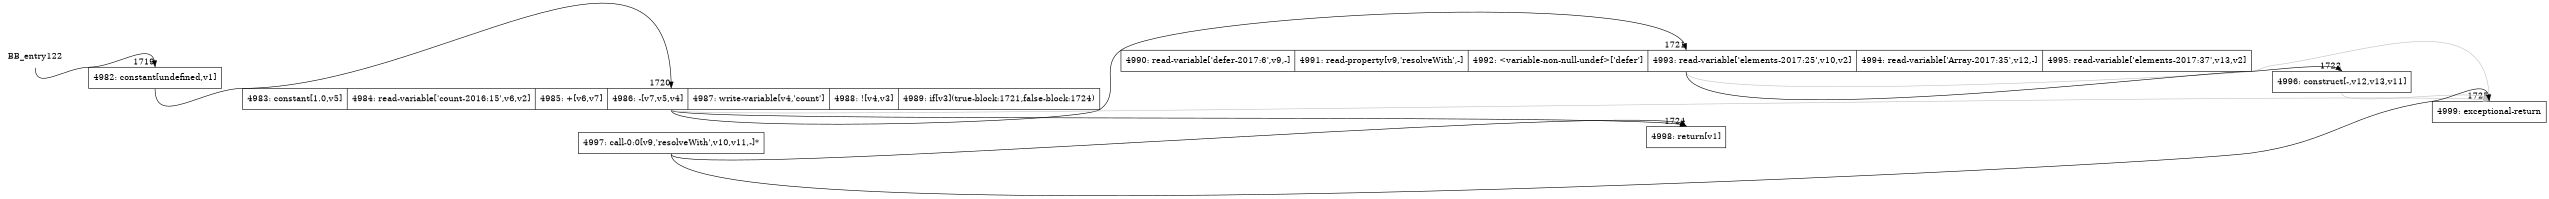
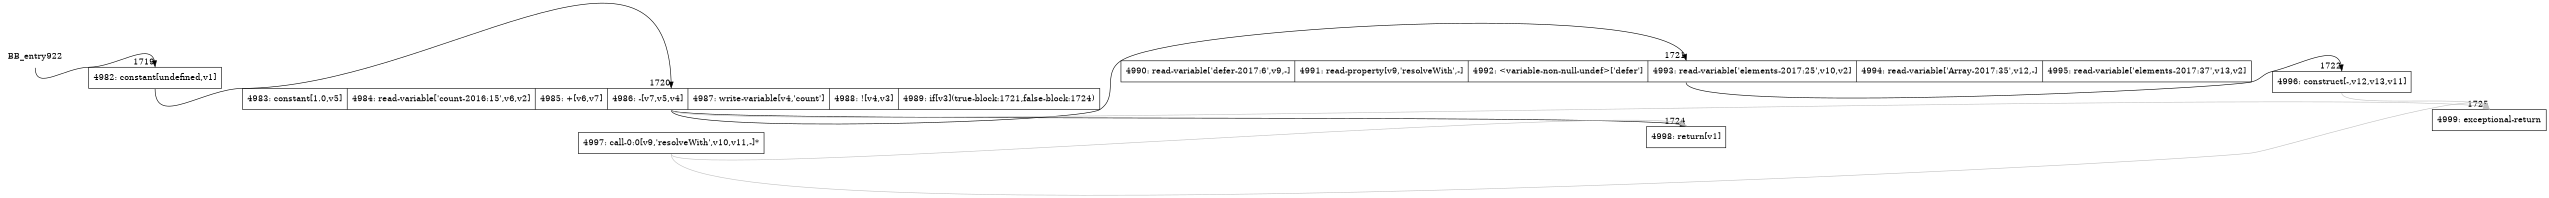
(35, 57) -> (35, 57)
(2082, 81) -> none
(1176, 140) -> (1176, 140)
(1584, 186) -> (1579, 186)
